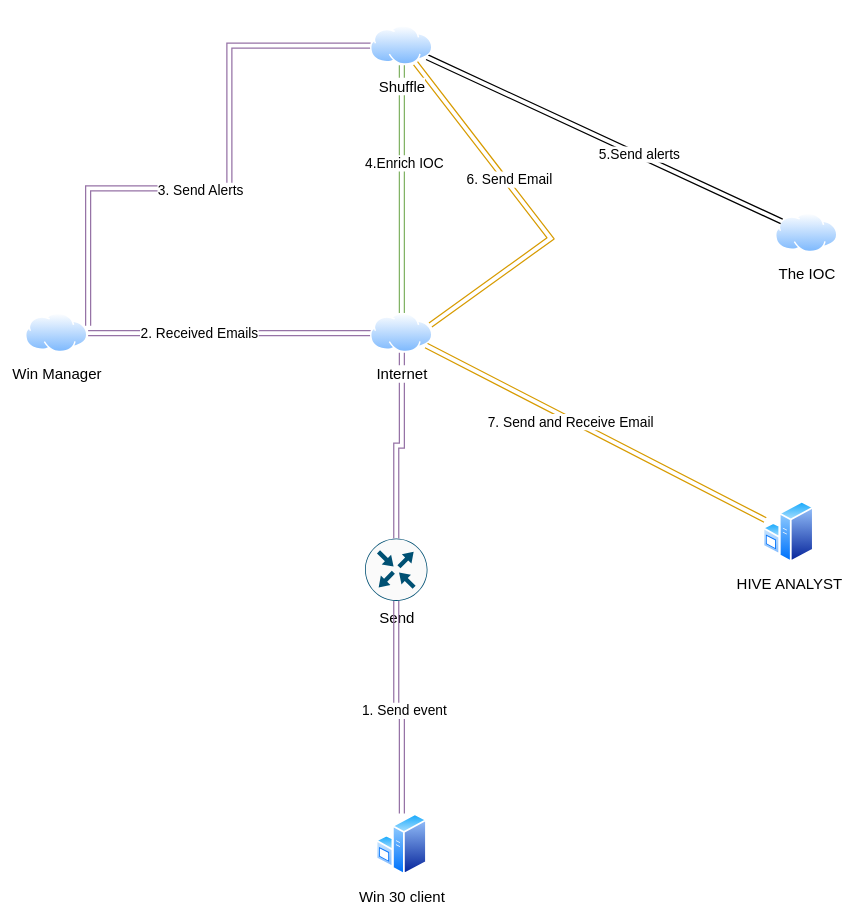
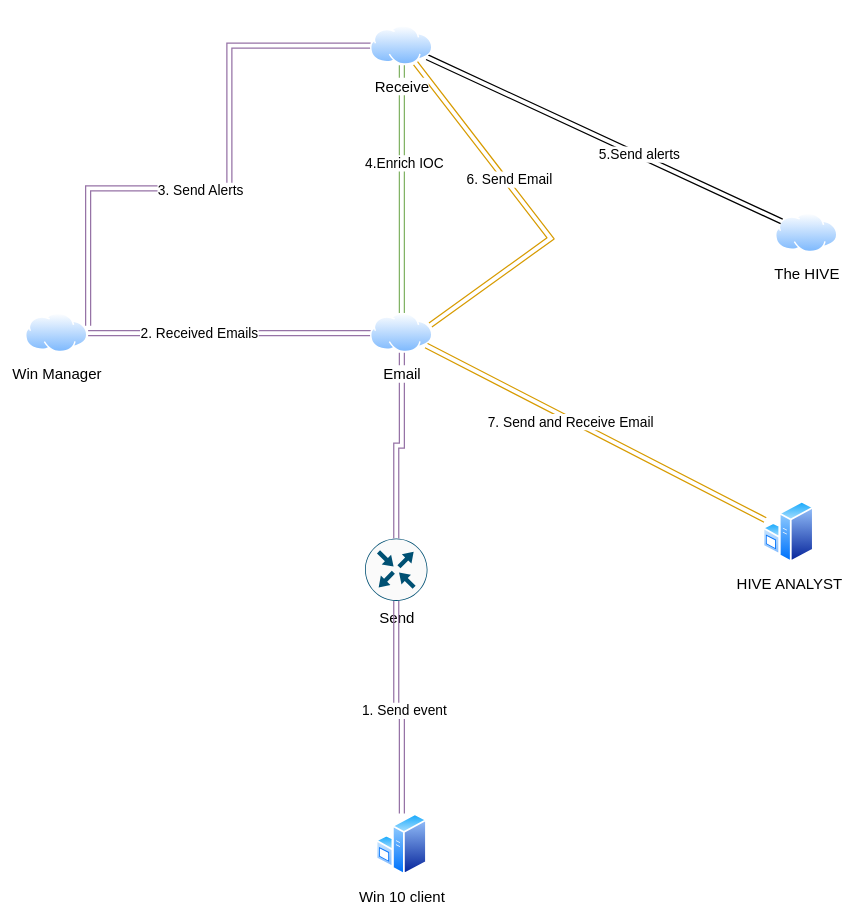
(403, 87) -> (403, 87)
(808, 275) -> (808, 275)
(403, 375) -> (403, 375)
(403, 897) -> (403, 897)
